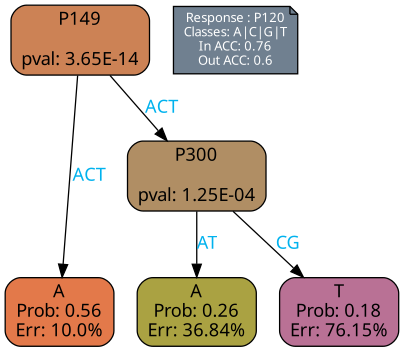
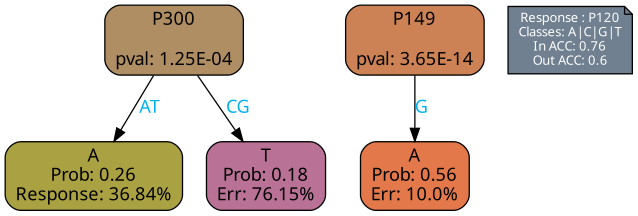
(134, 103) -> none
(89, 176) -> (422, 108)
(197, 312) -> (94, 176)
